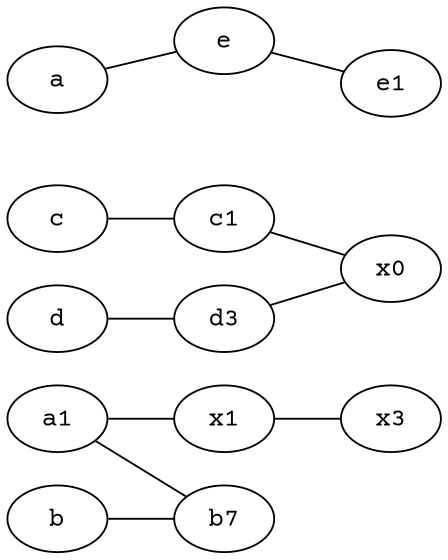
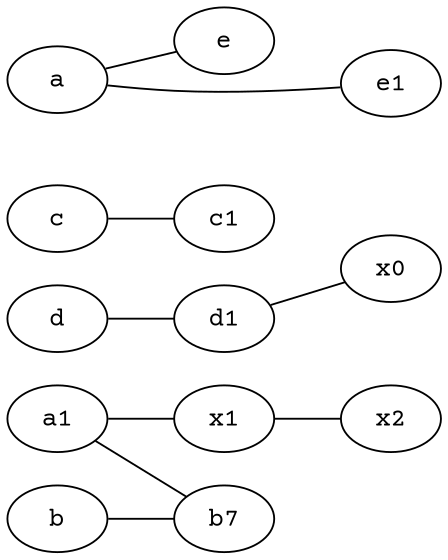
(308, 62) -> (224, 92)
(308, 244) -> none
(224, 319) -> (224, 319)
(391, 419) -> (391, 419)
